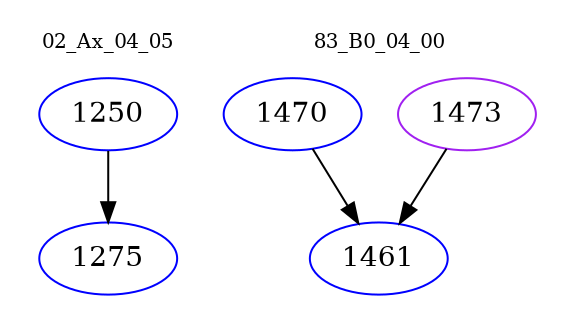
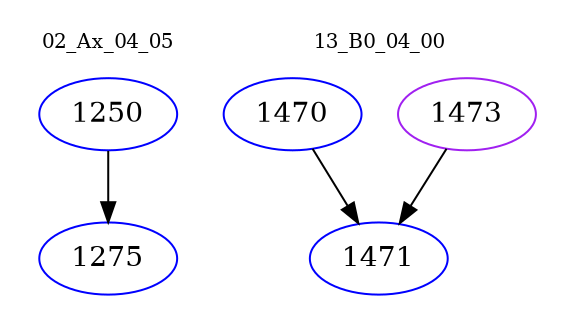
(380, 43) -> (380, 43)
(379, 259) -> (379, 259)
